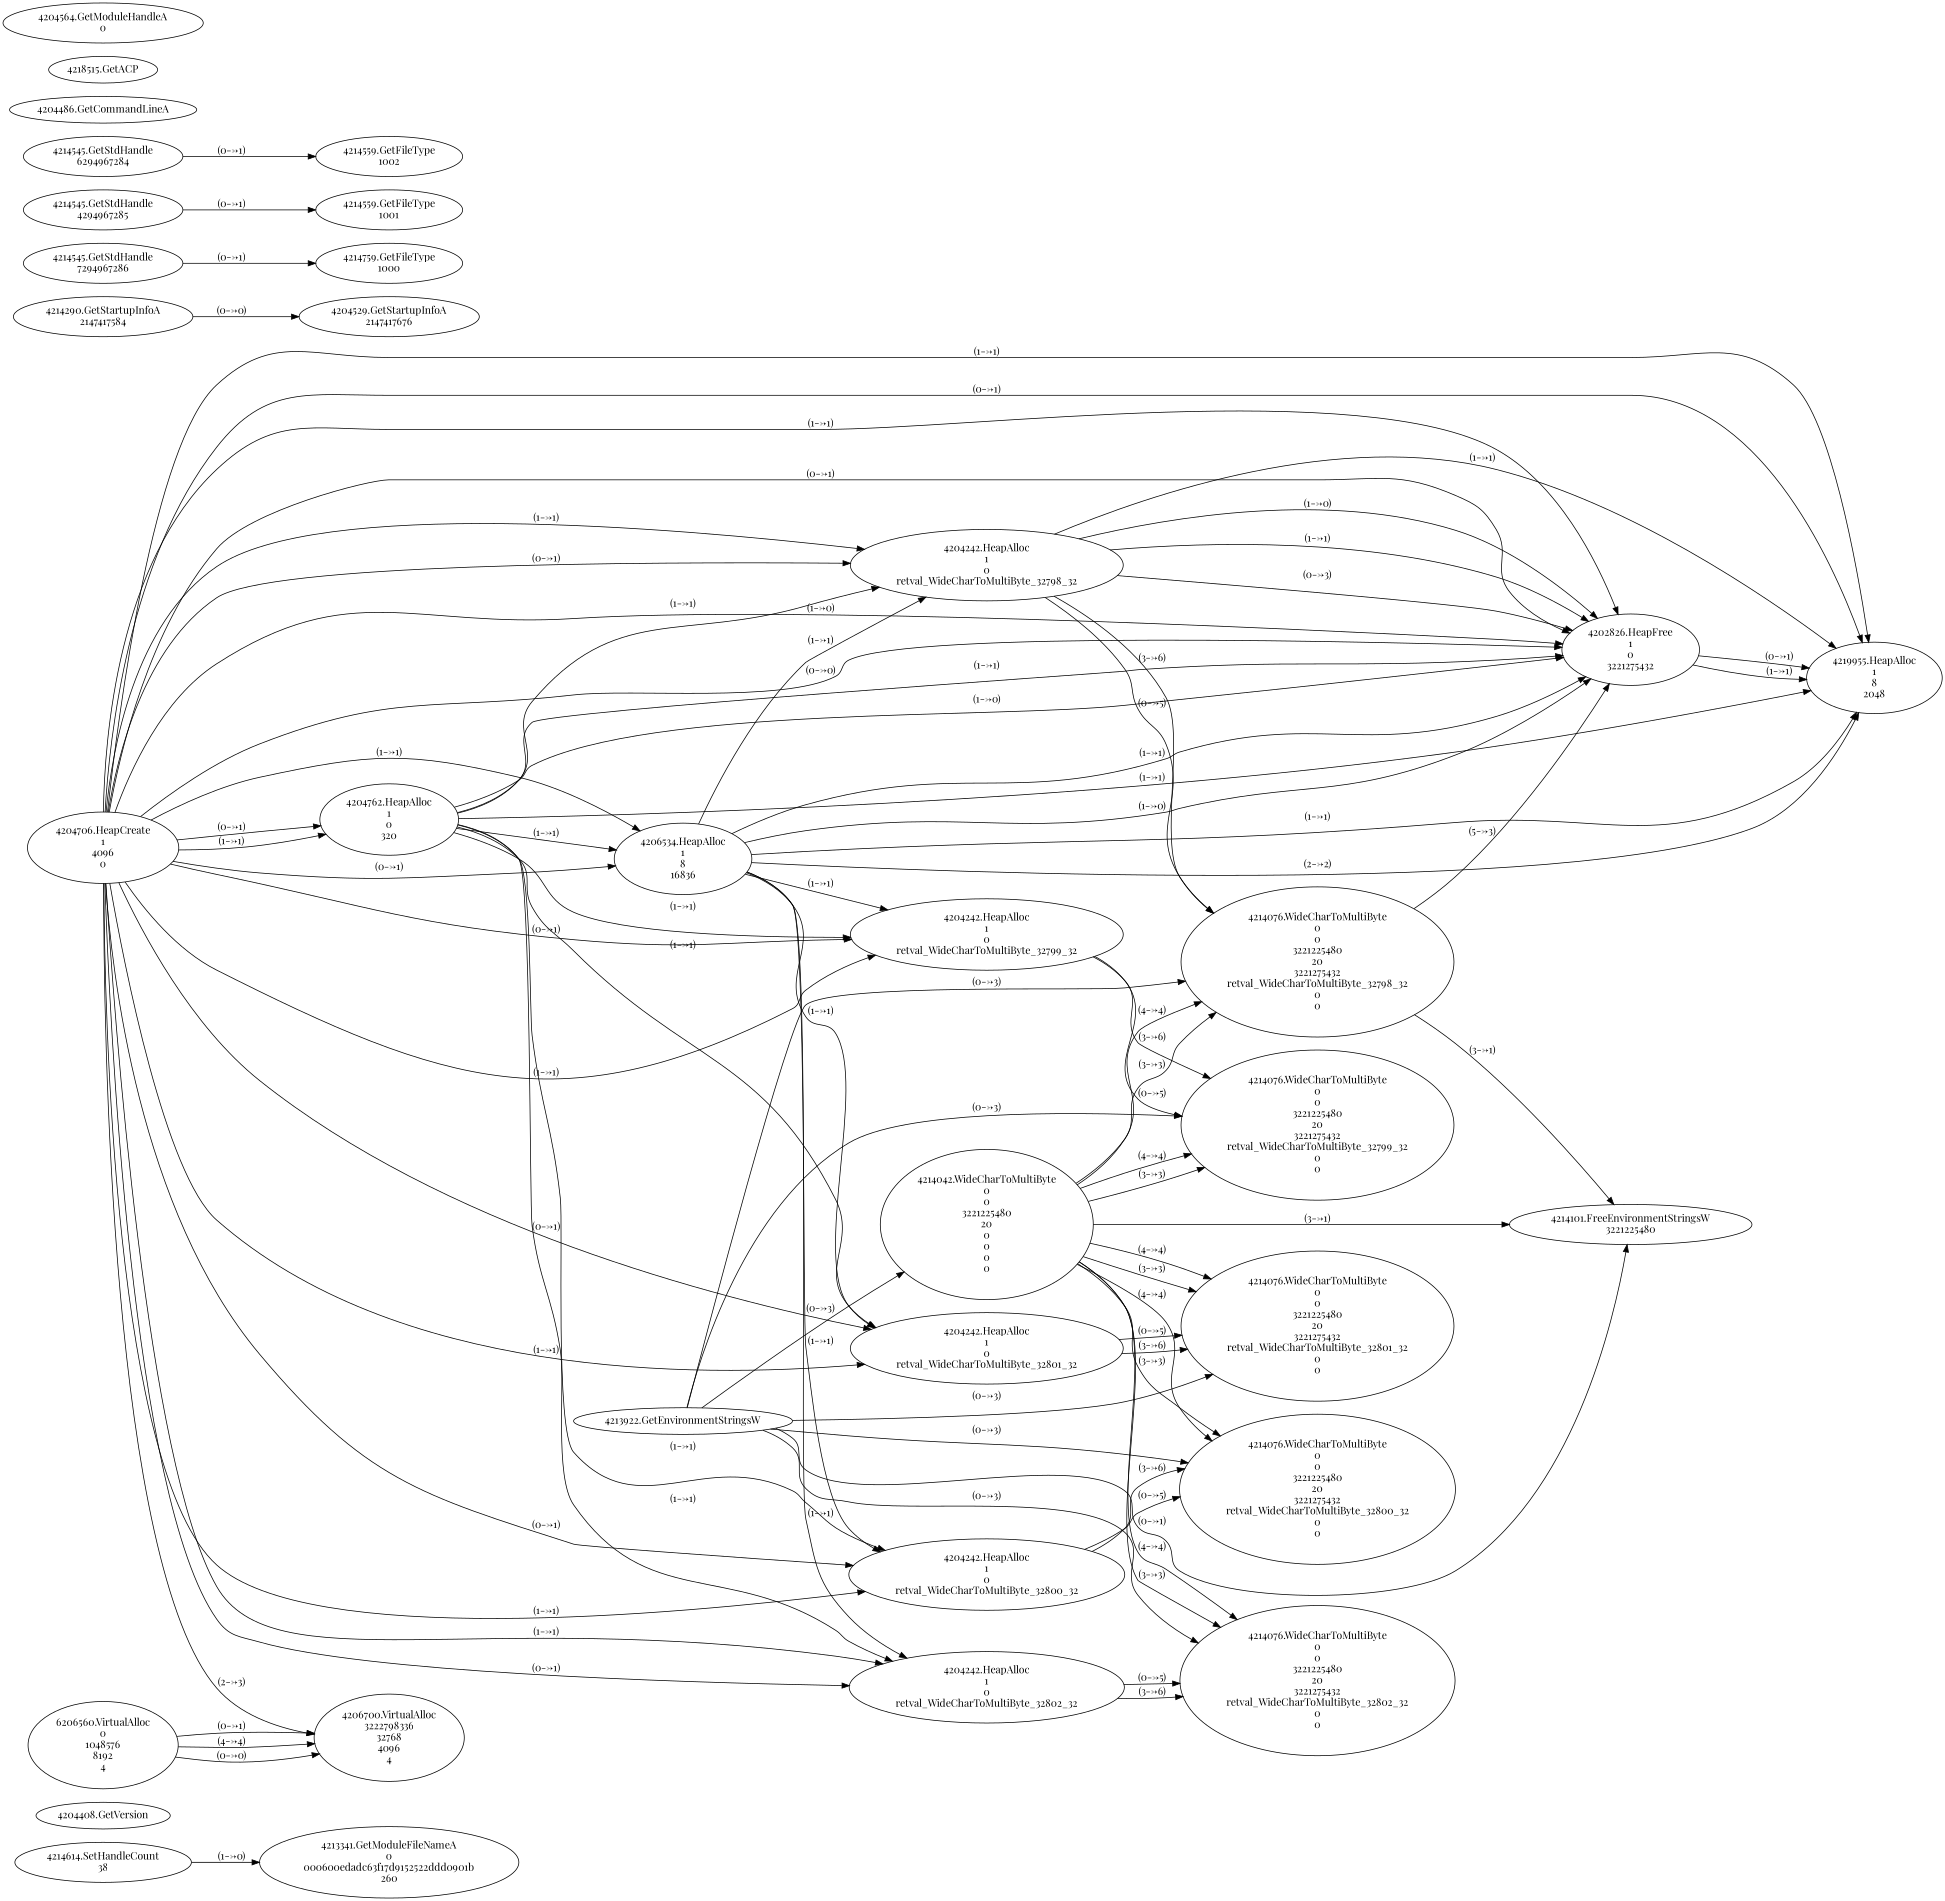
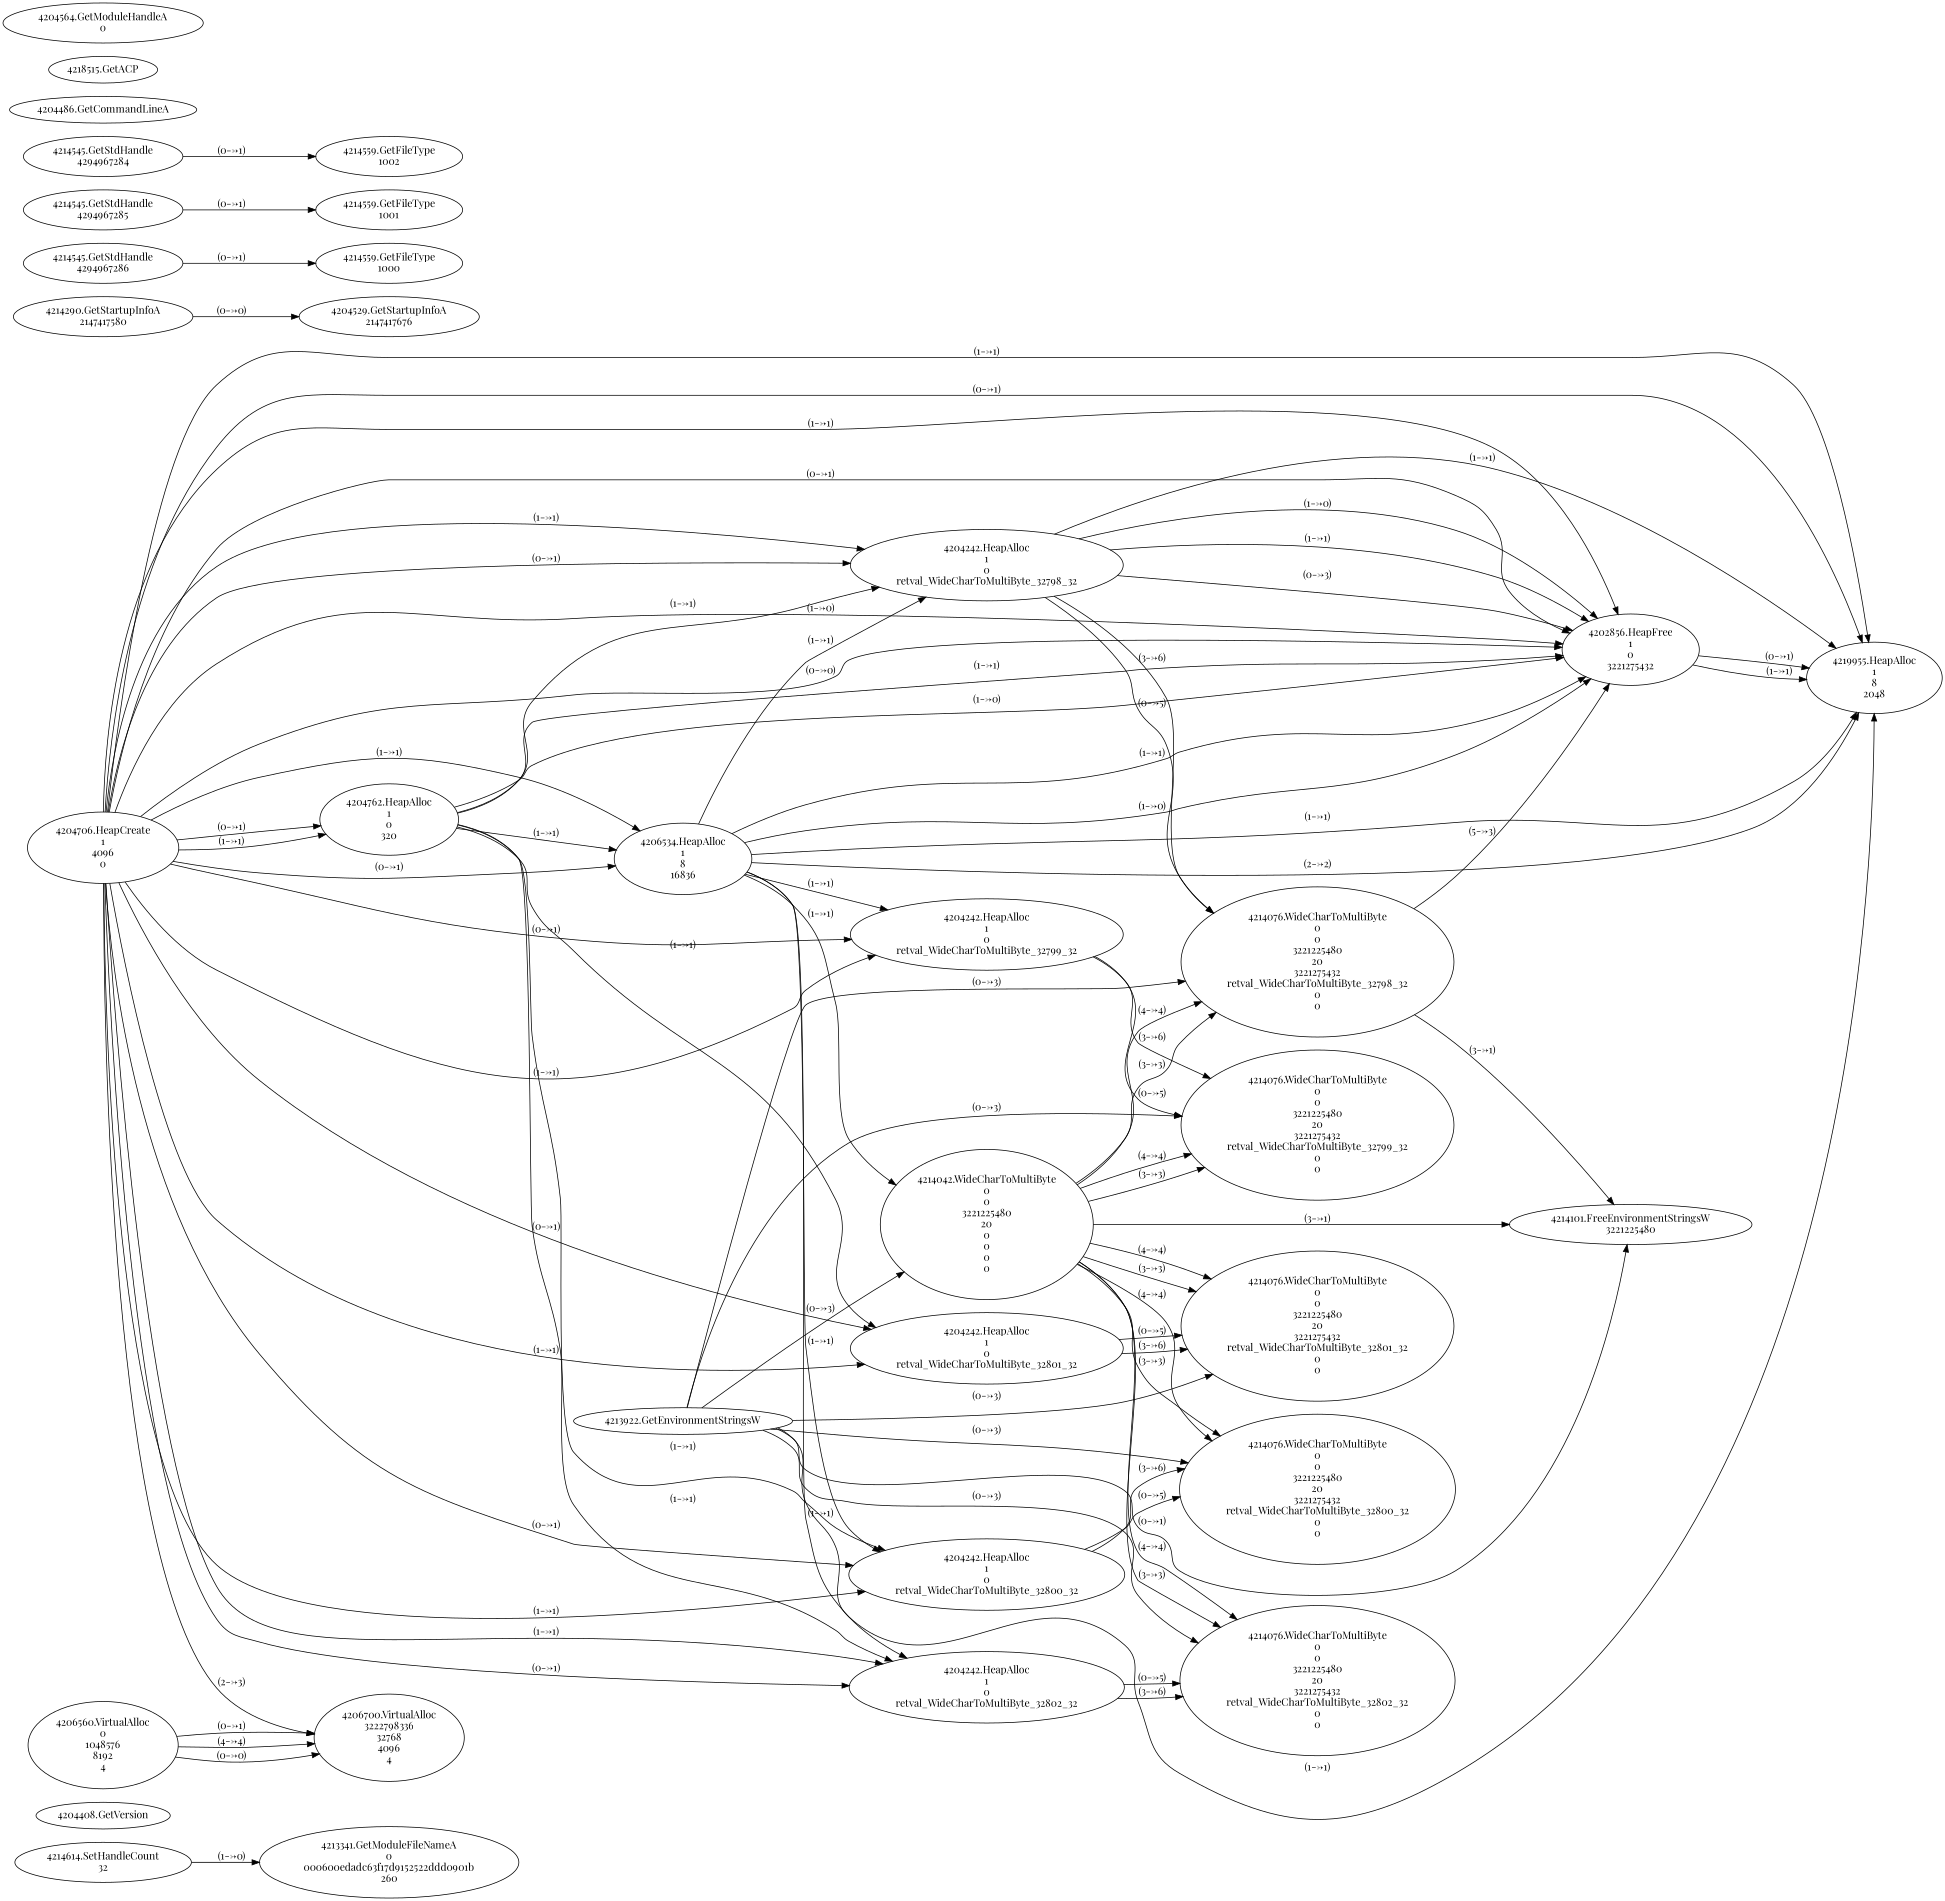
(103, 156) -> (103, 156)
(103, 263) -> (103, 263)
(389, 263) -> (389, 263)
(103, 317) -> (103, 317)
(1631, 650) -> (1631, 650)
(1134, 786) -> (1547, 1701)
(634, 927) -> none
(845, 1079) -> (838, 1018)
(103, 1745) -> (103, 1745)
(103, 1862) -> (103, 1862)
